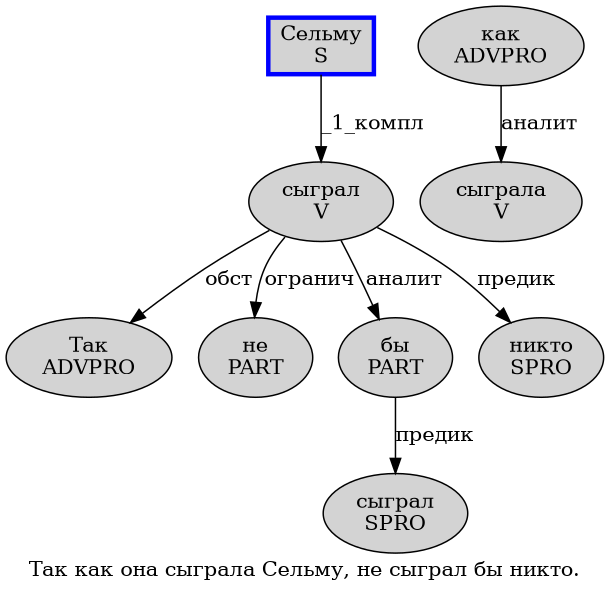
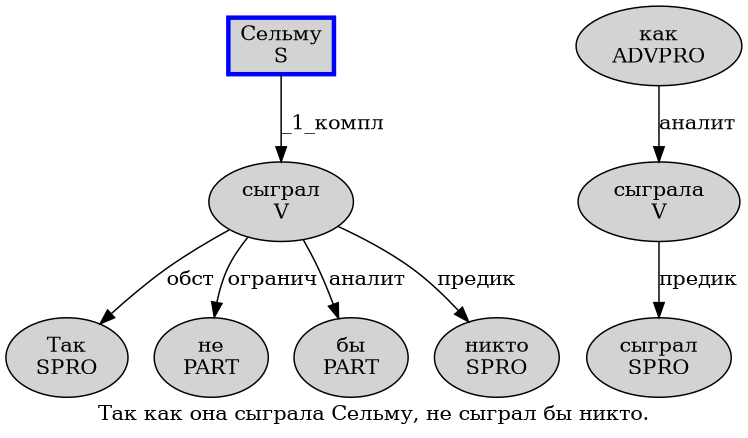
(89, 358) -> (67, 358)
(395, 428) -> (659, 272)
